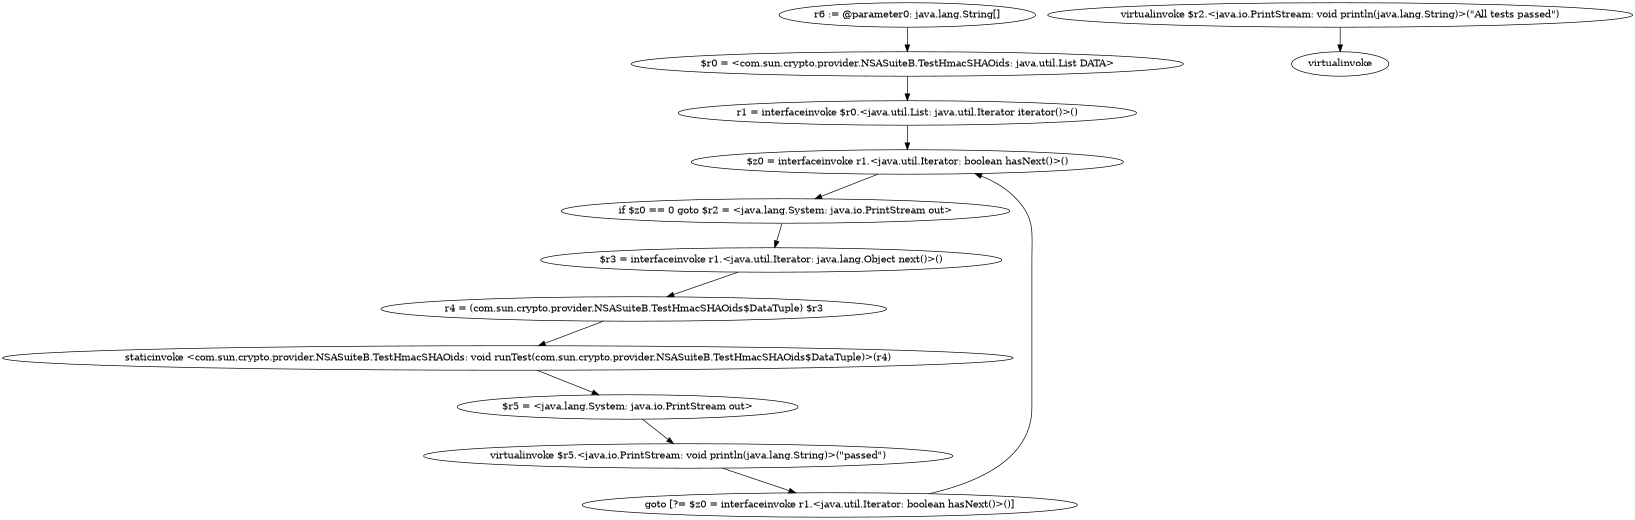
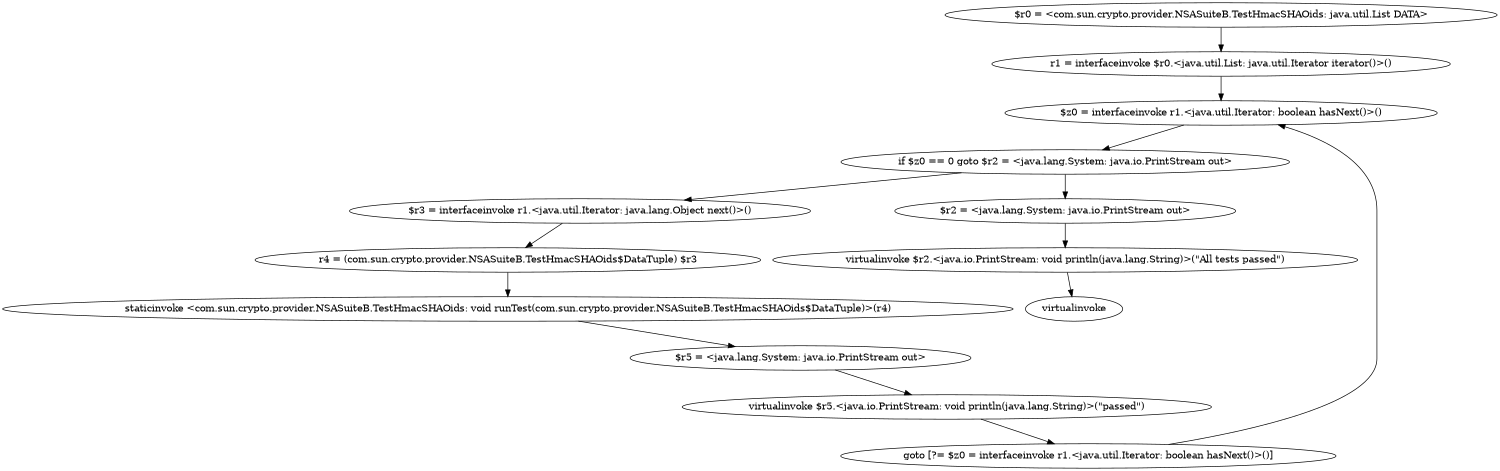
(907, 15) -> none
none -> (1065, 211)
